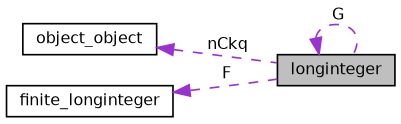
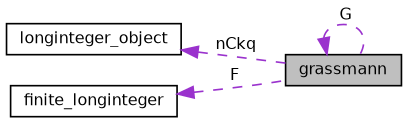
(90, 39) -> (94, 39)
(336, 70) -> (344, 70)
